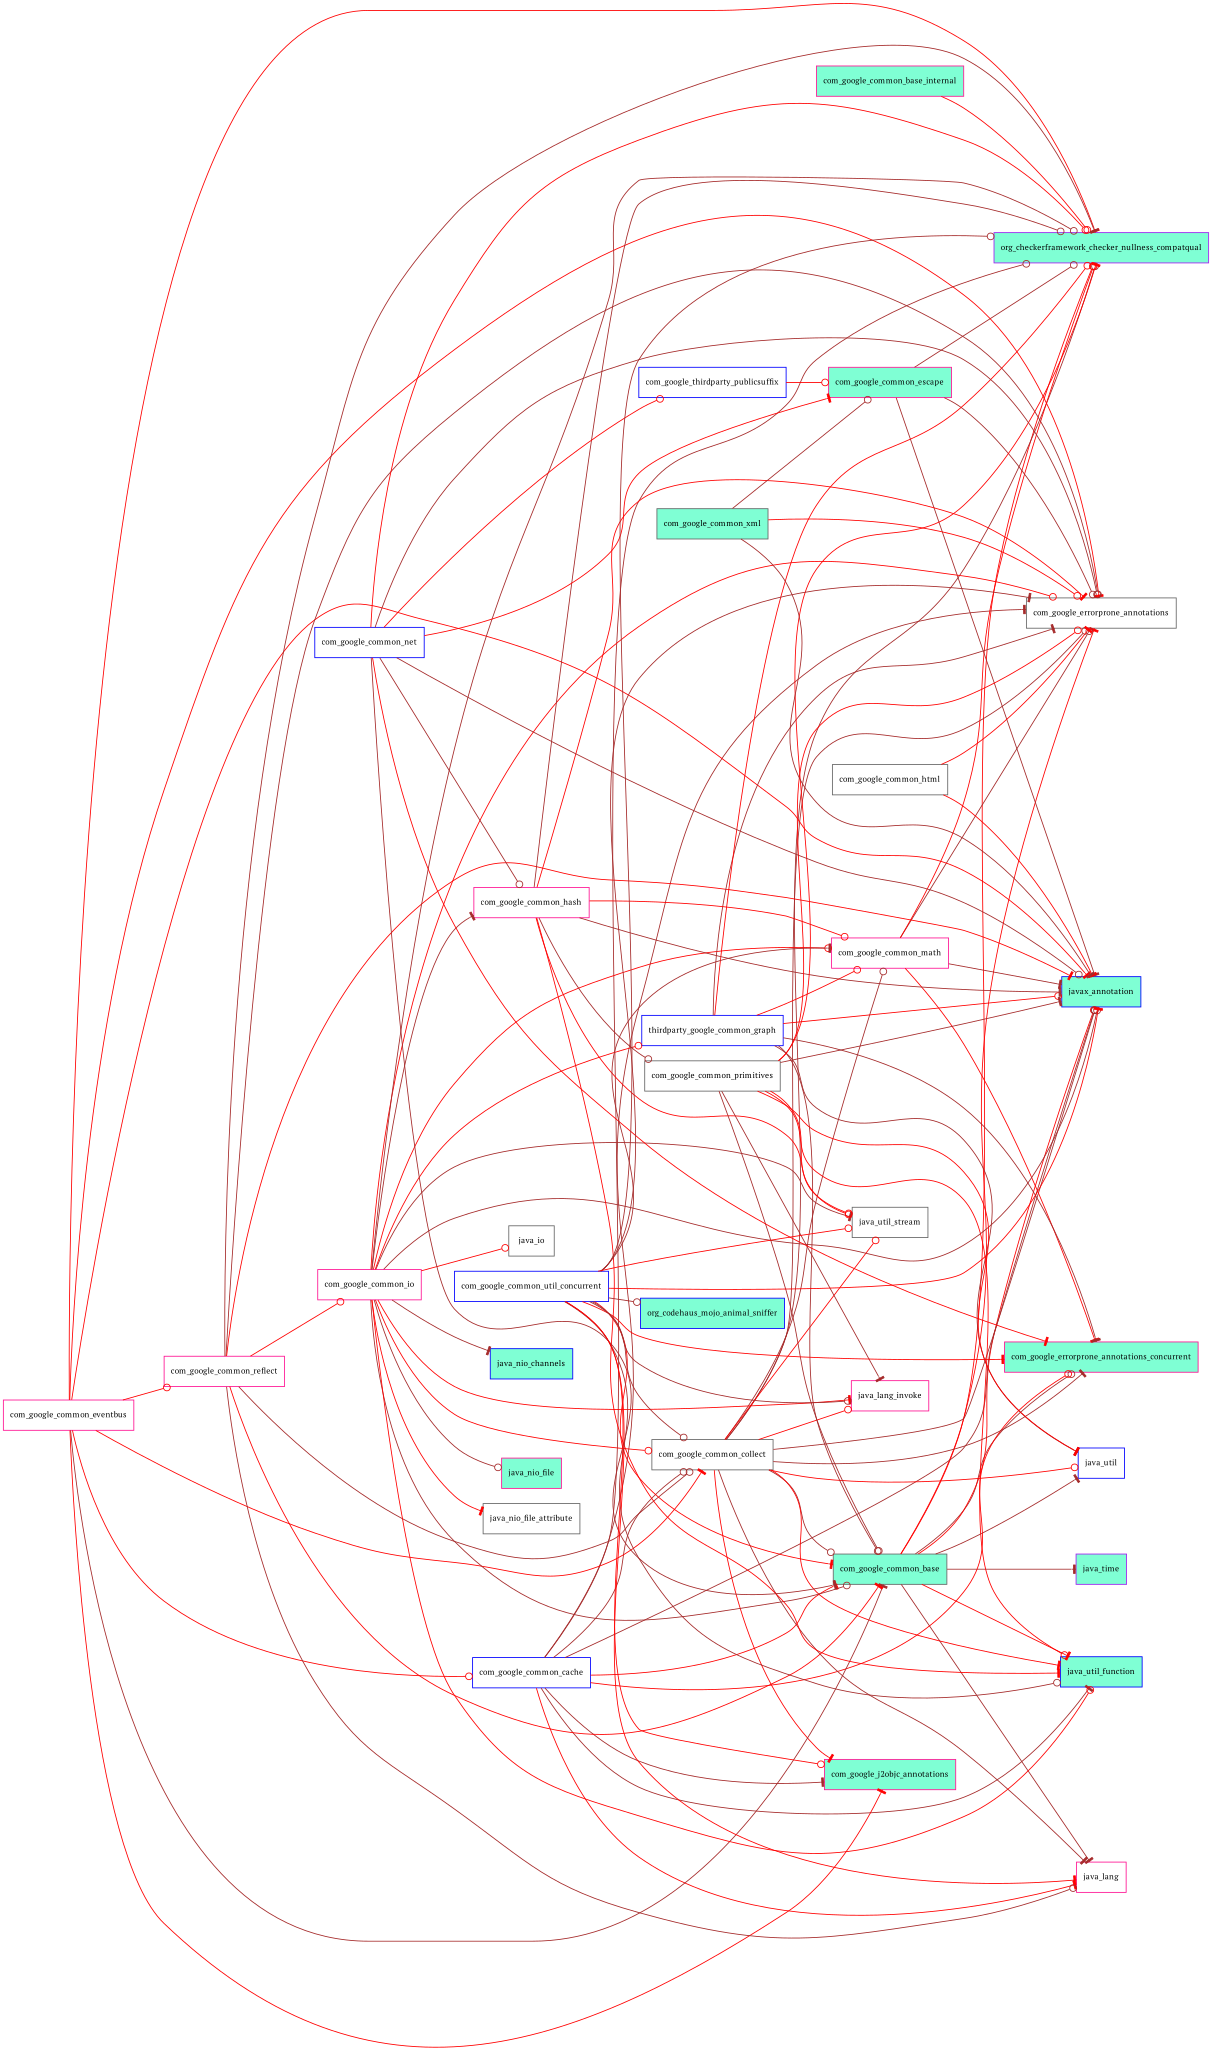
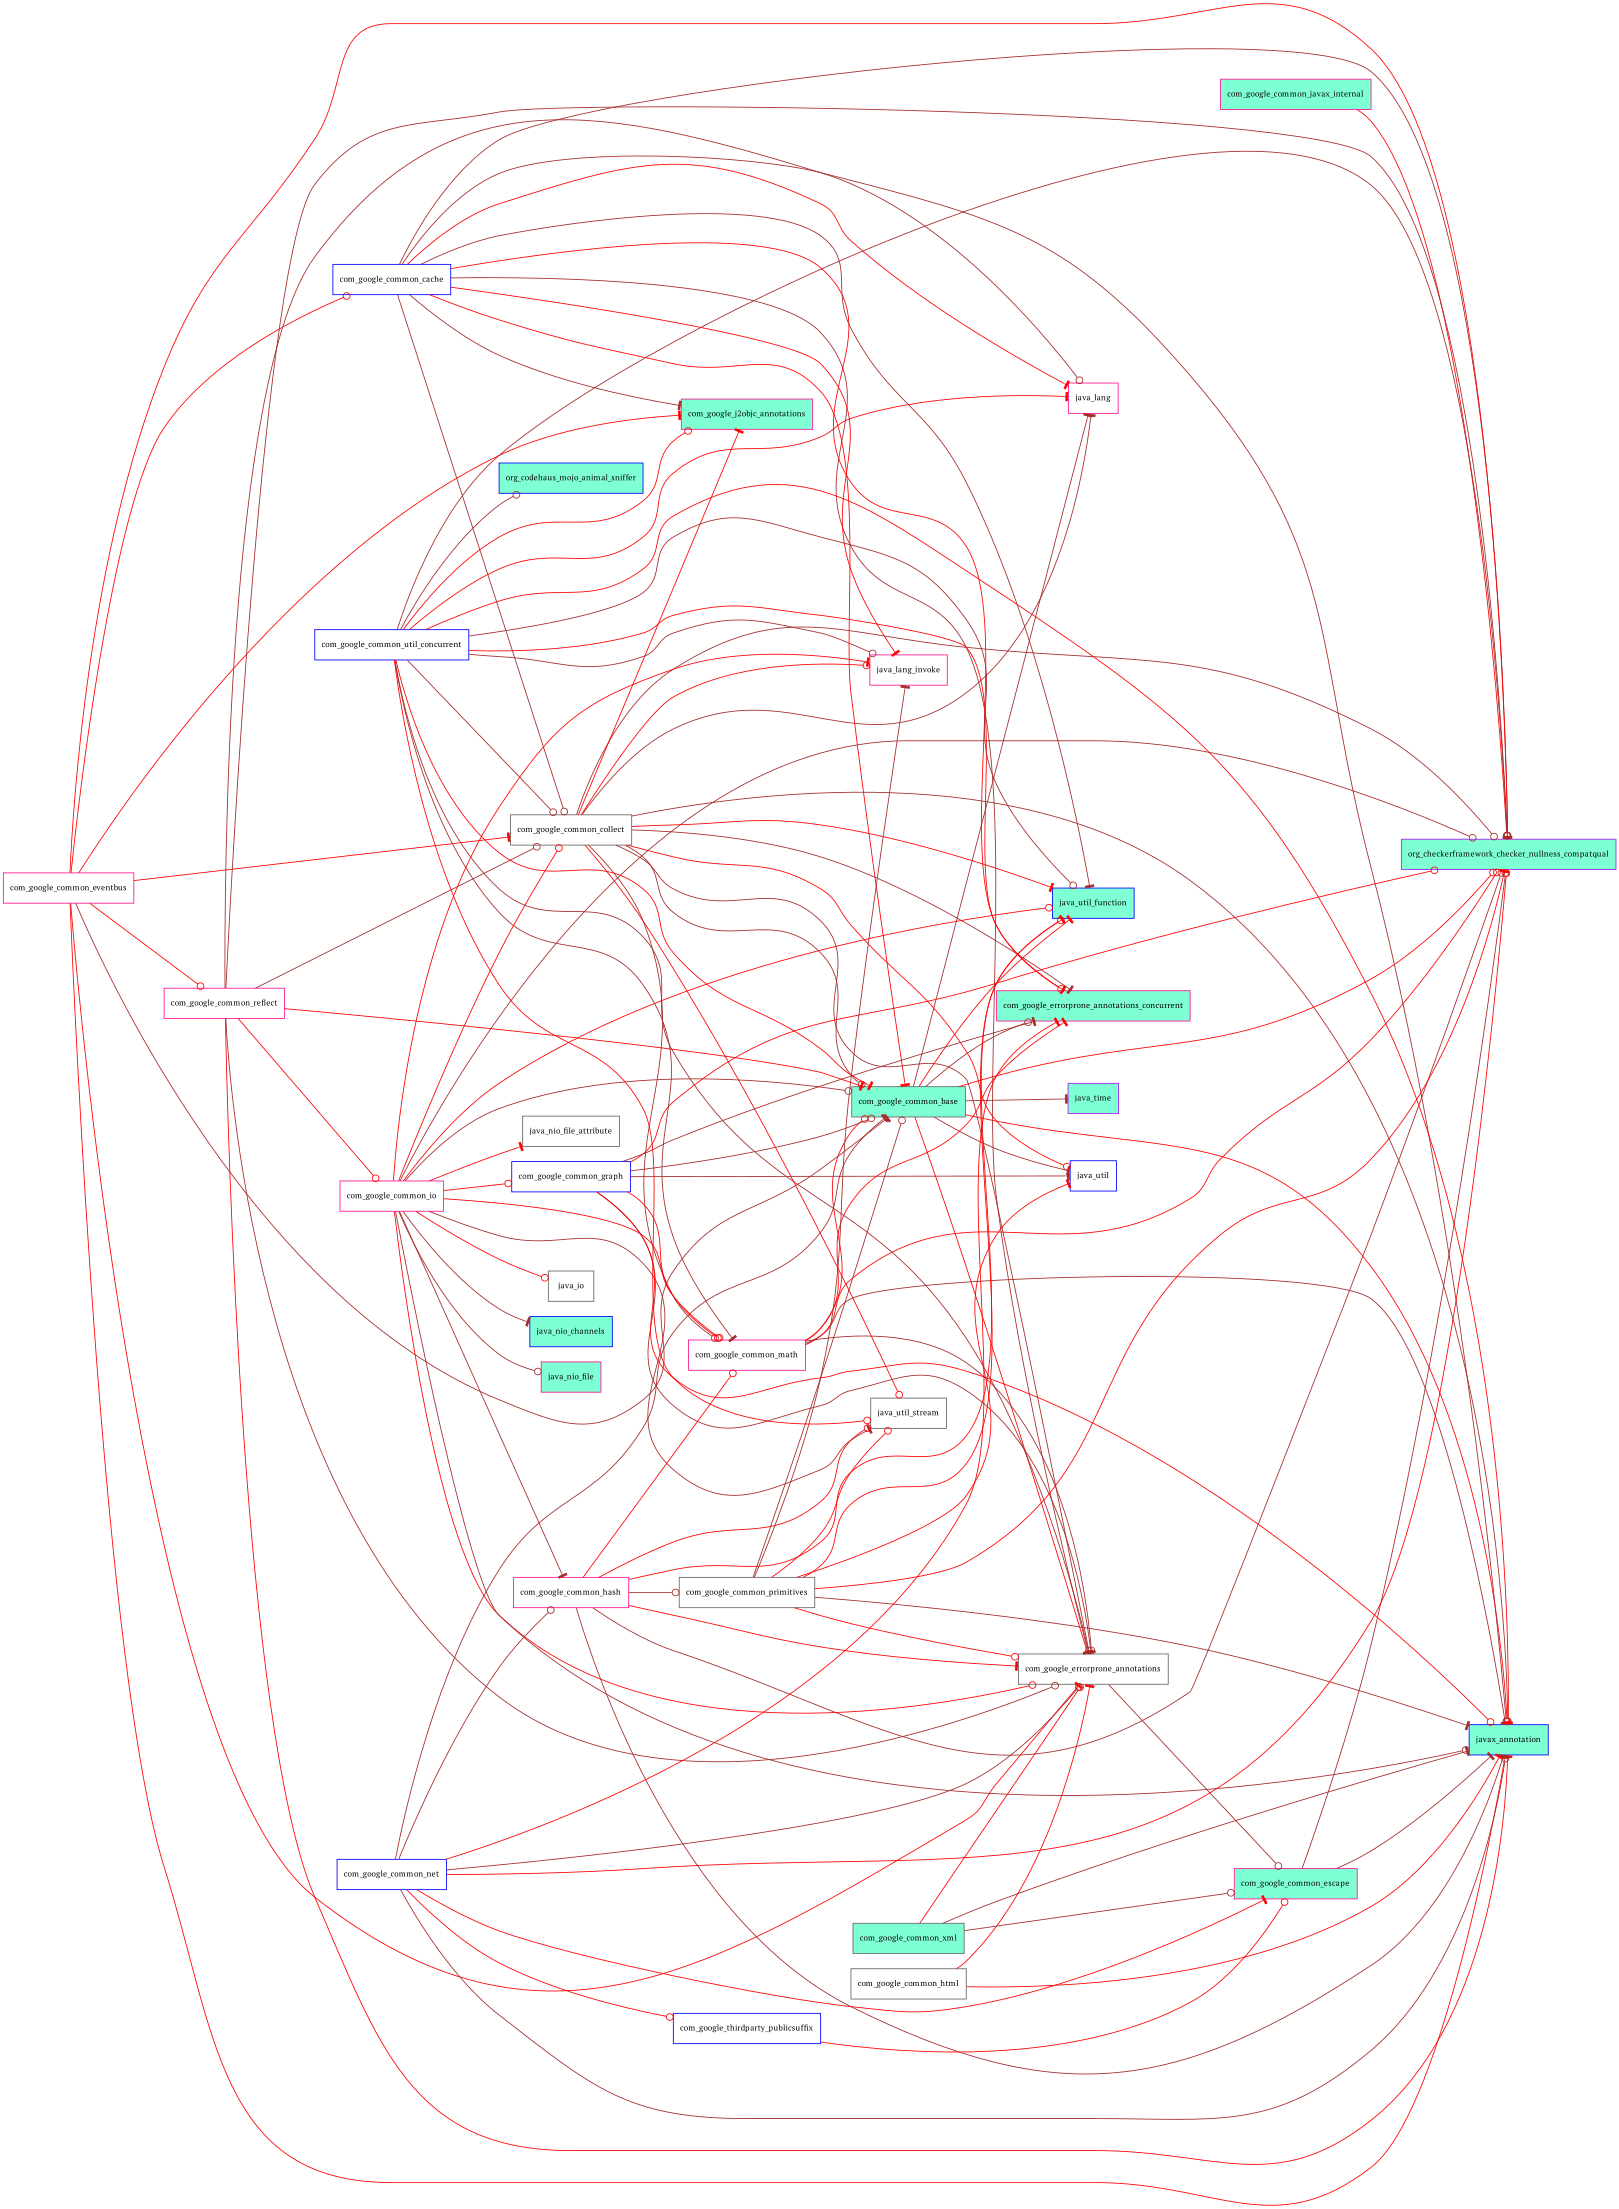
(890, 81) -> (1296, 94)
none -> (788, 349)
(1031, 484) -> (1192, 1774)
(712, 1031) -> (571, 1177)
none -> (836, 1221)
